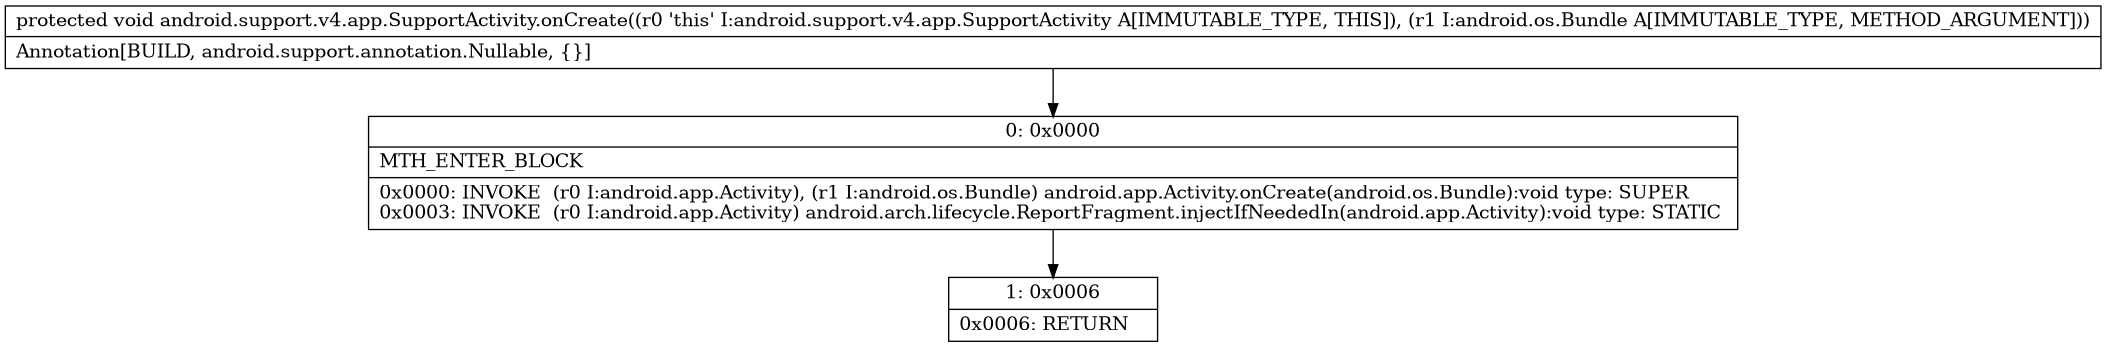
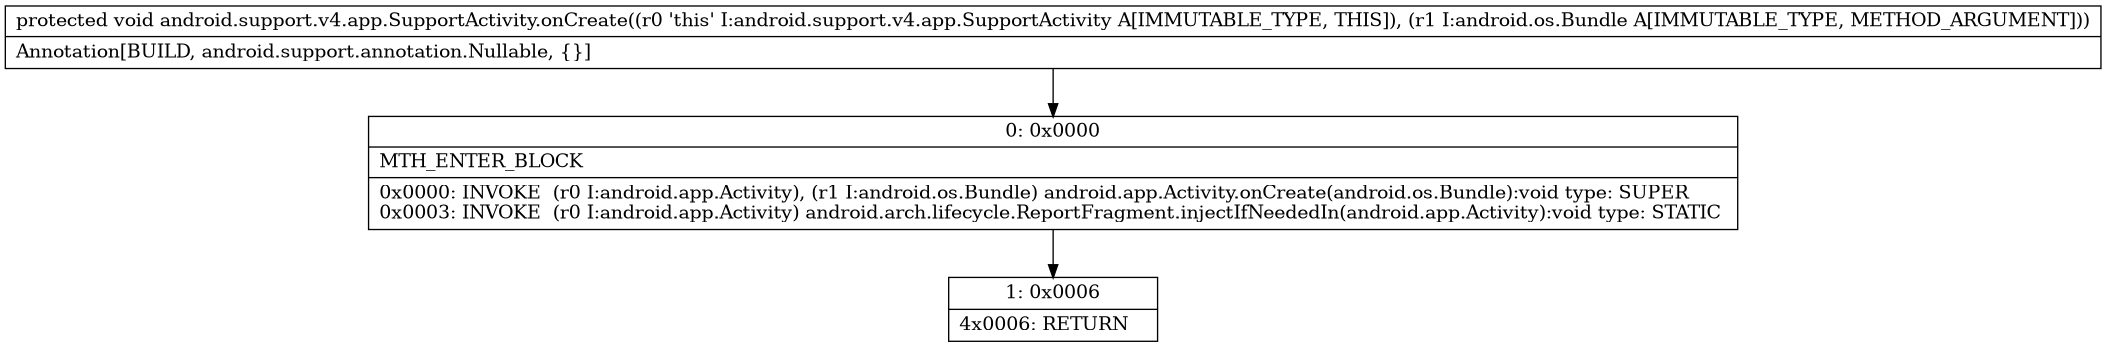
(1053, 325) -> (1053, 325)
